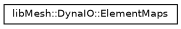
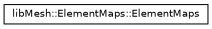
(91, 14) -> (106, 14)
